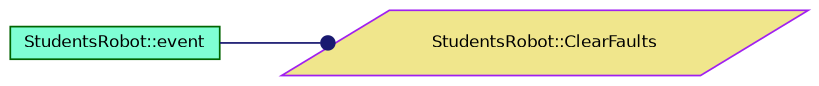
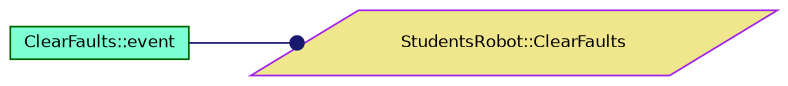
(115, 43) -> (100, 43)
